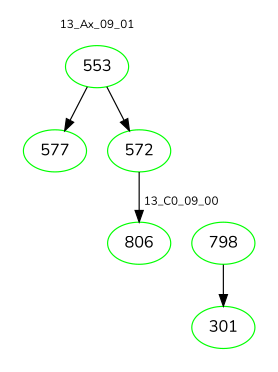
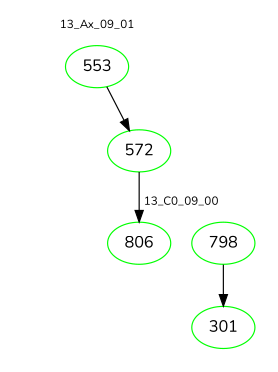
(55, 151) -> none
